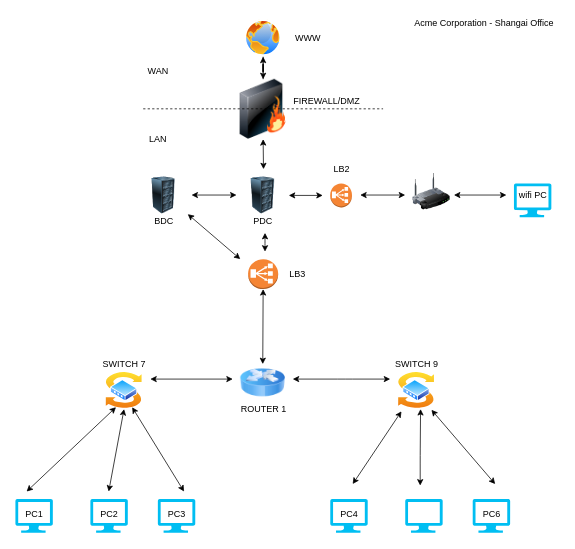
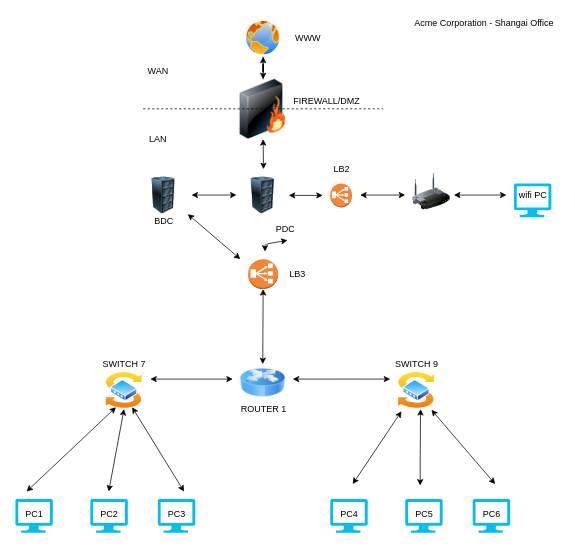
(263, 222) -> (285, 229)
none -> (424, 514)
